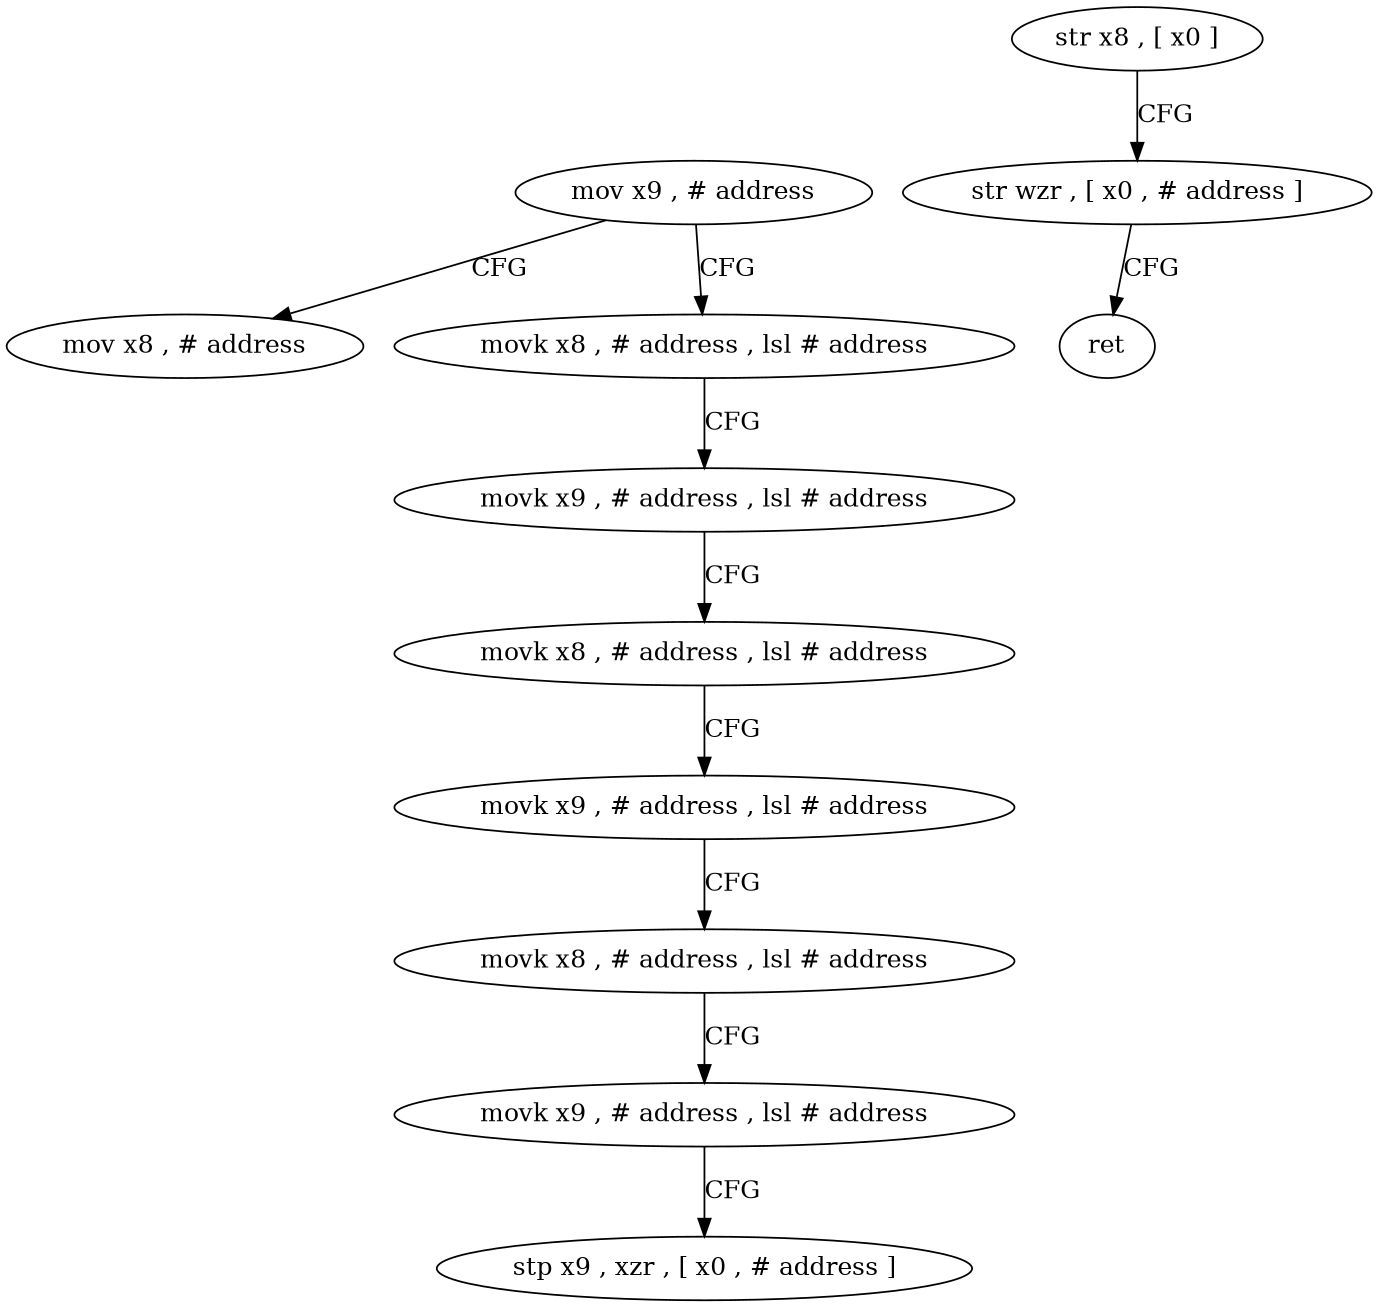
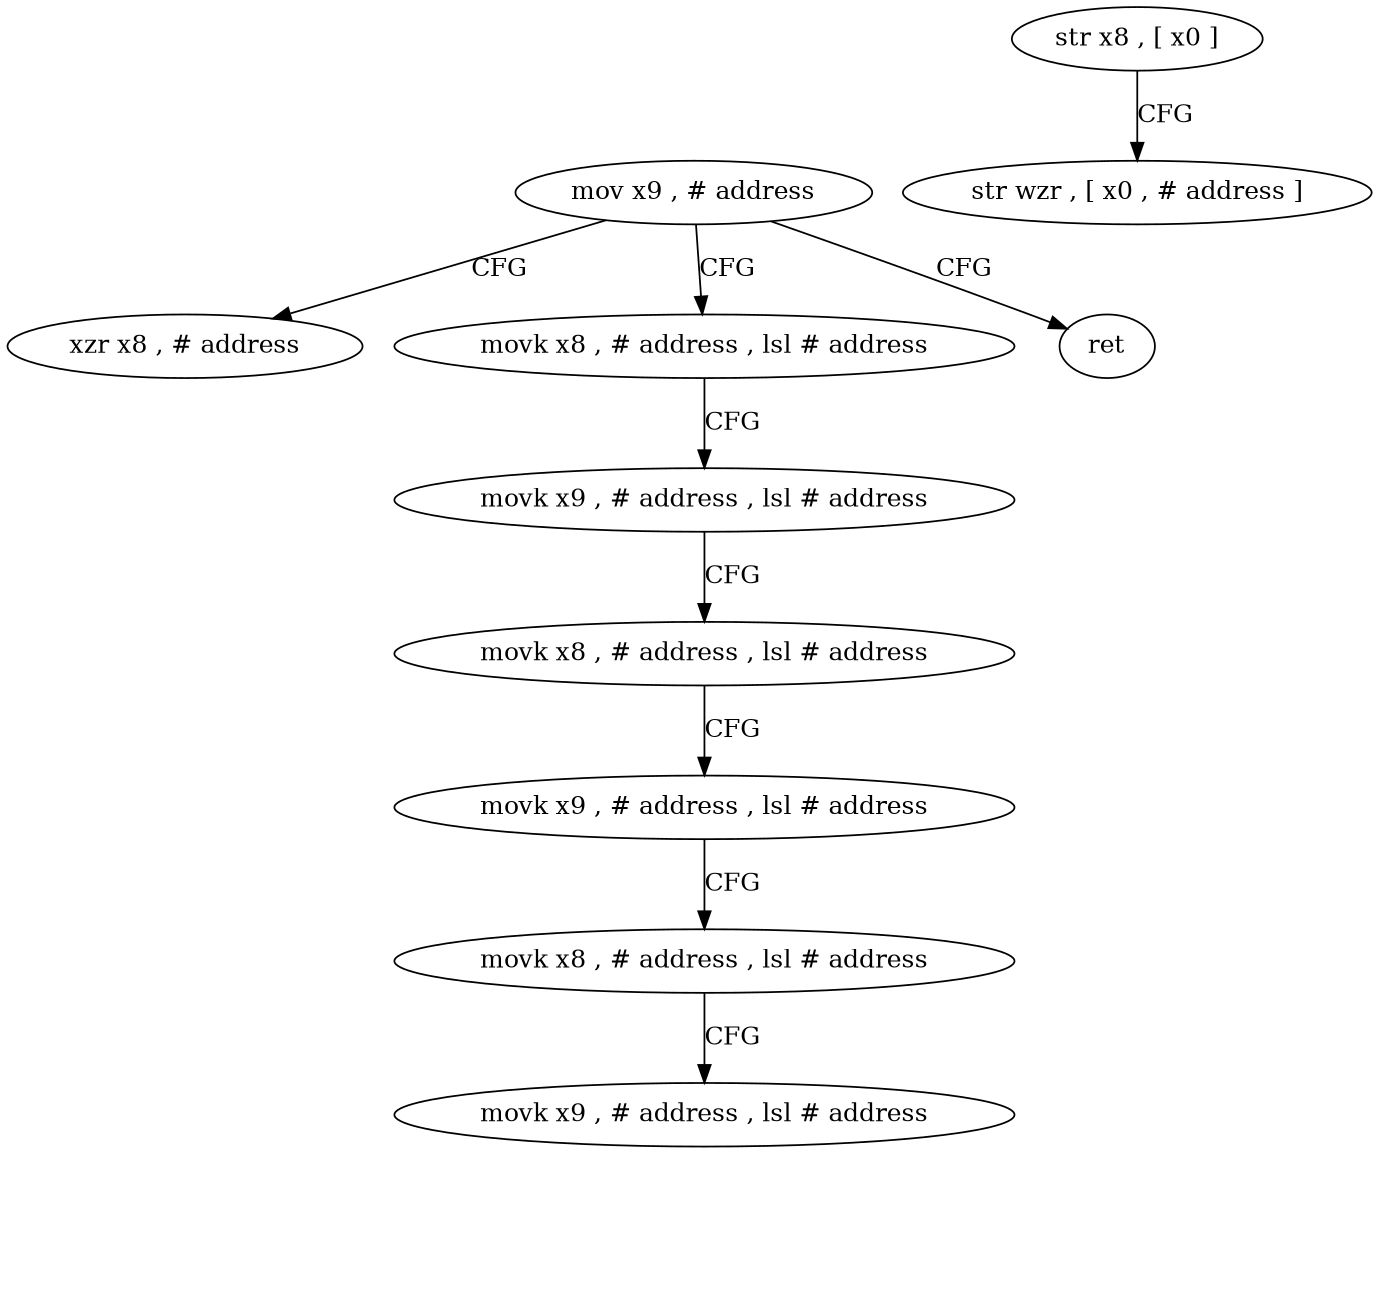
(1124, 261) -> (911, 271)
(185, 346) -> (185, 346)
(704, 1268) -> none
